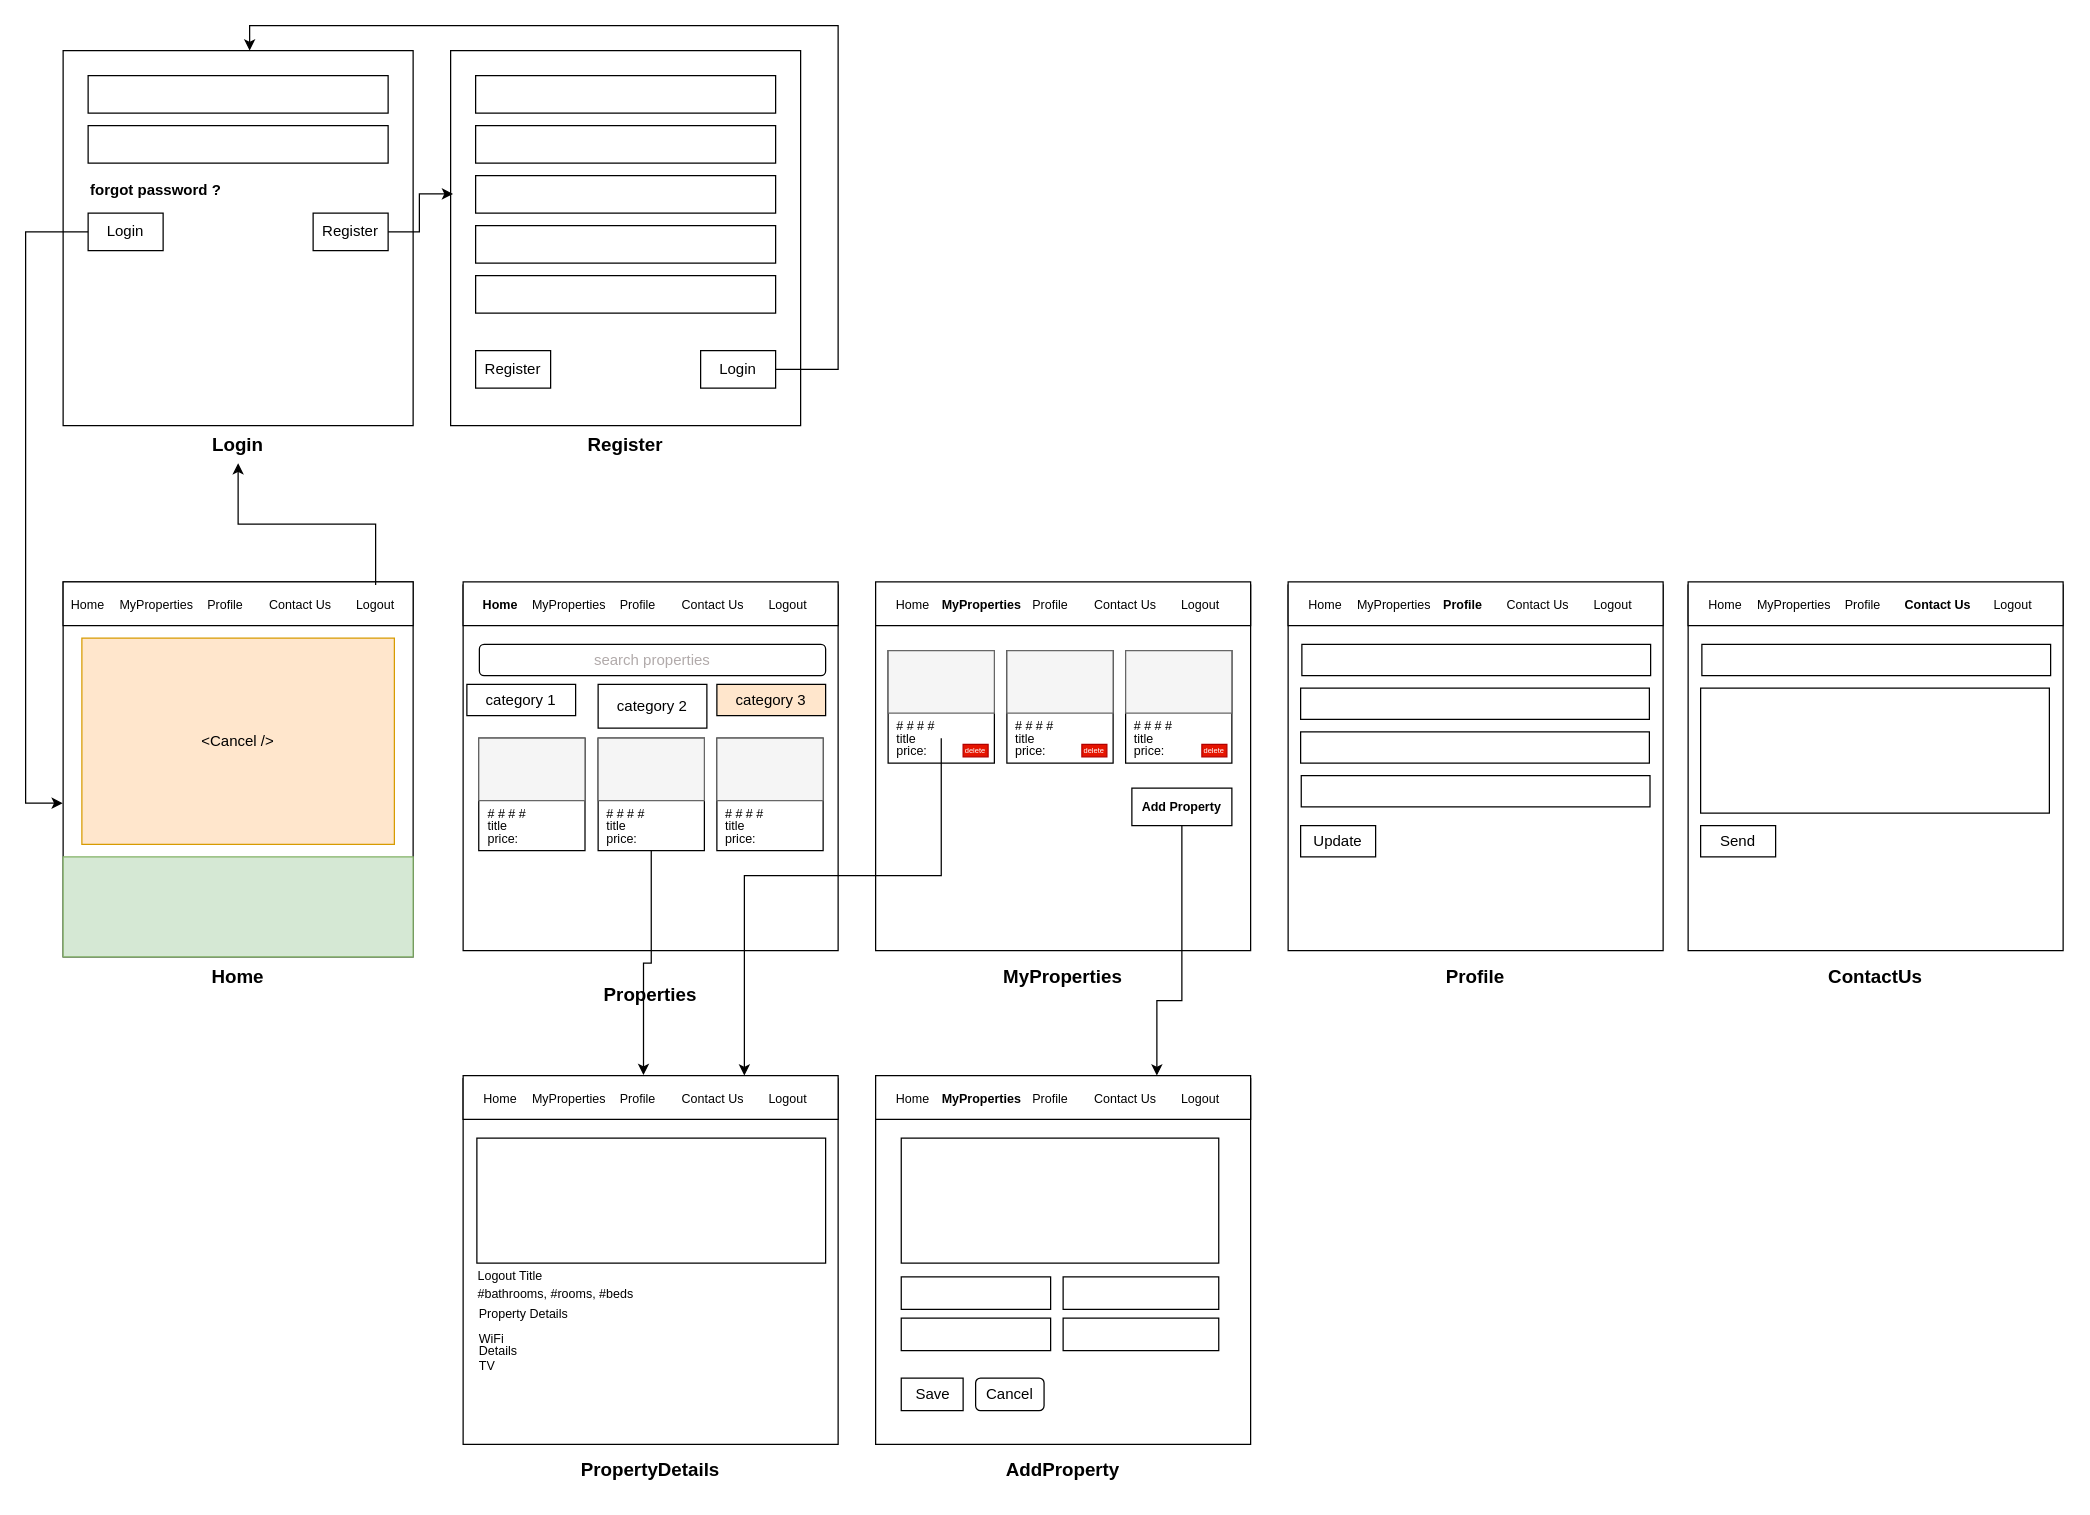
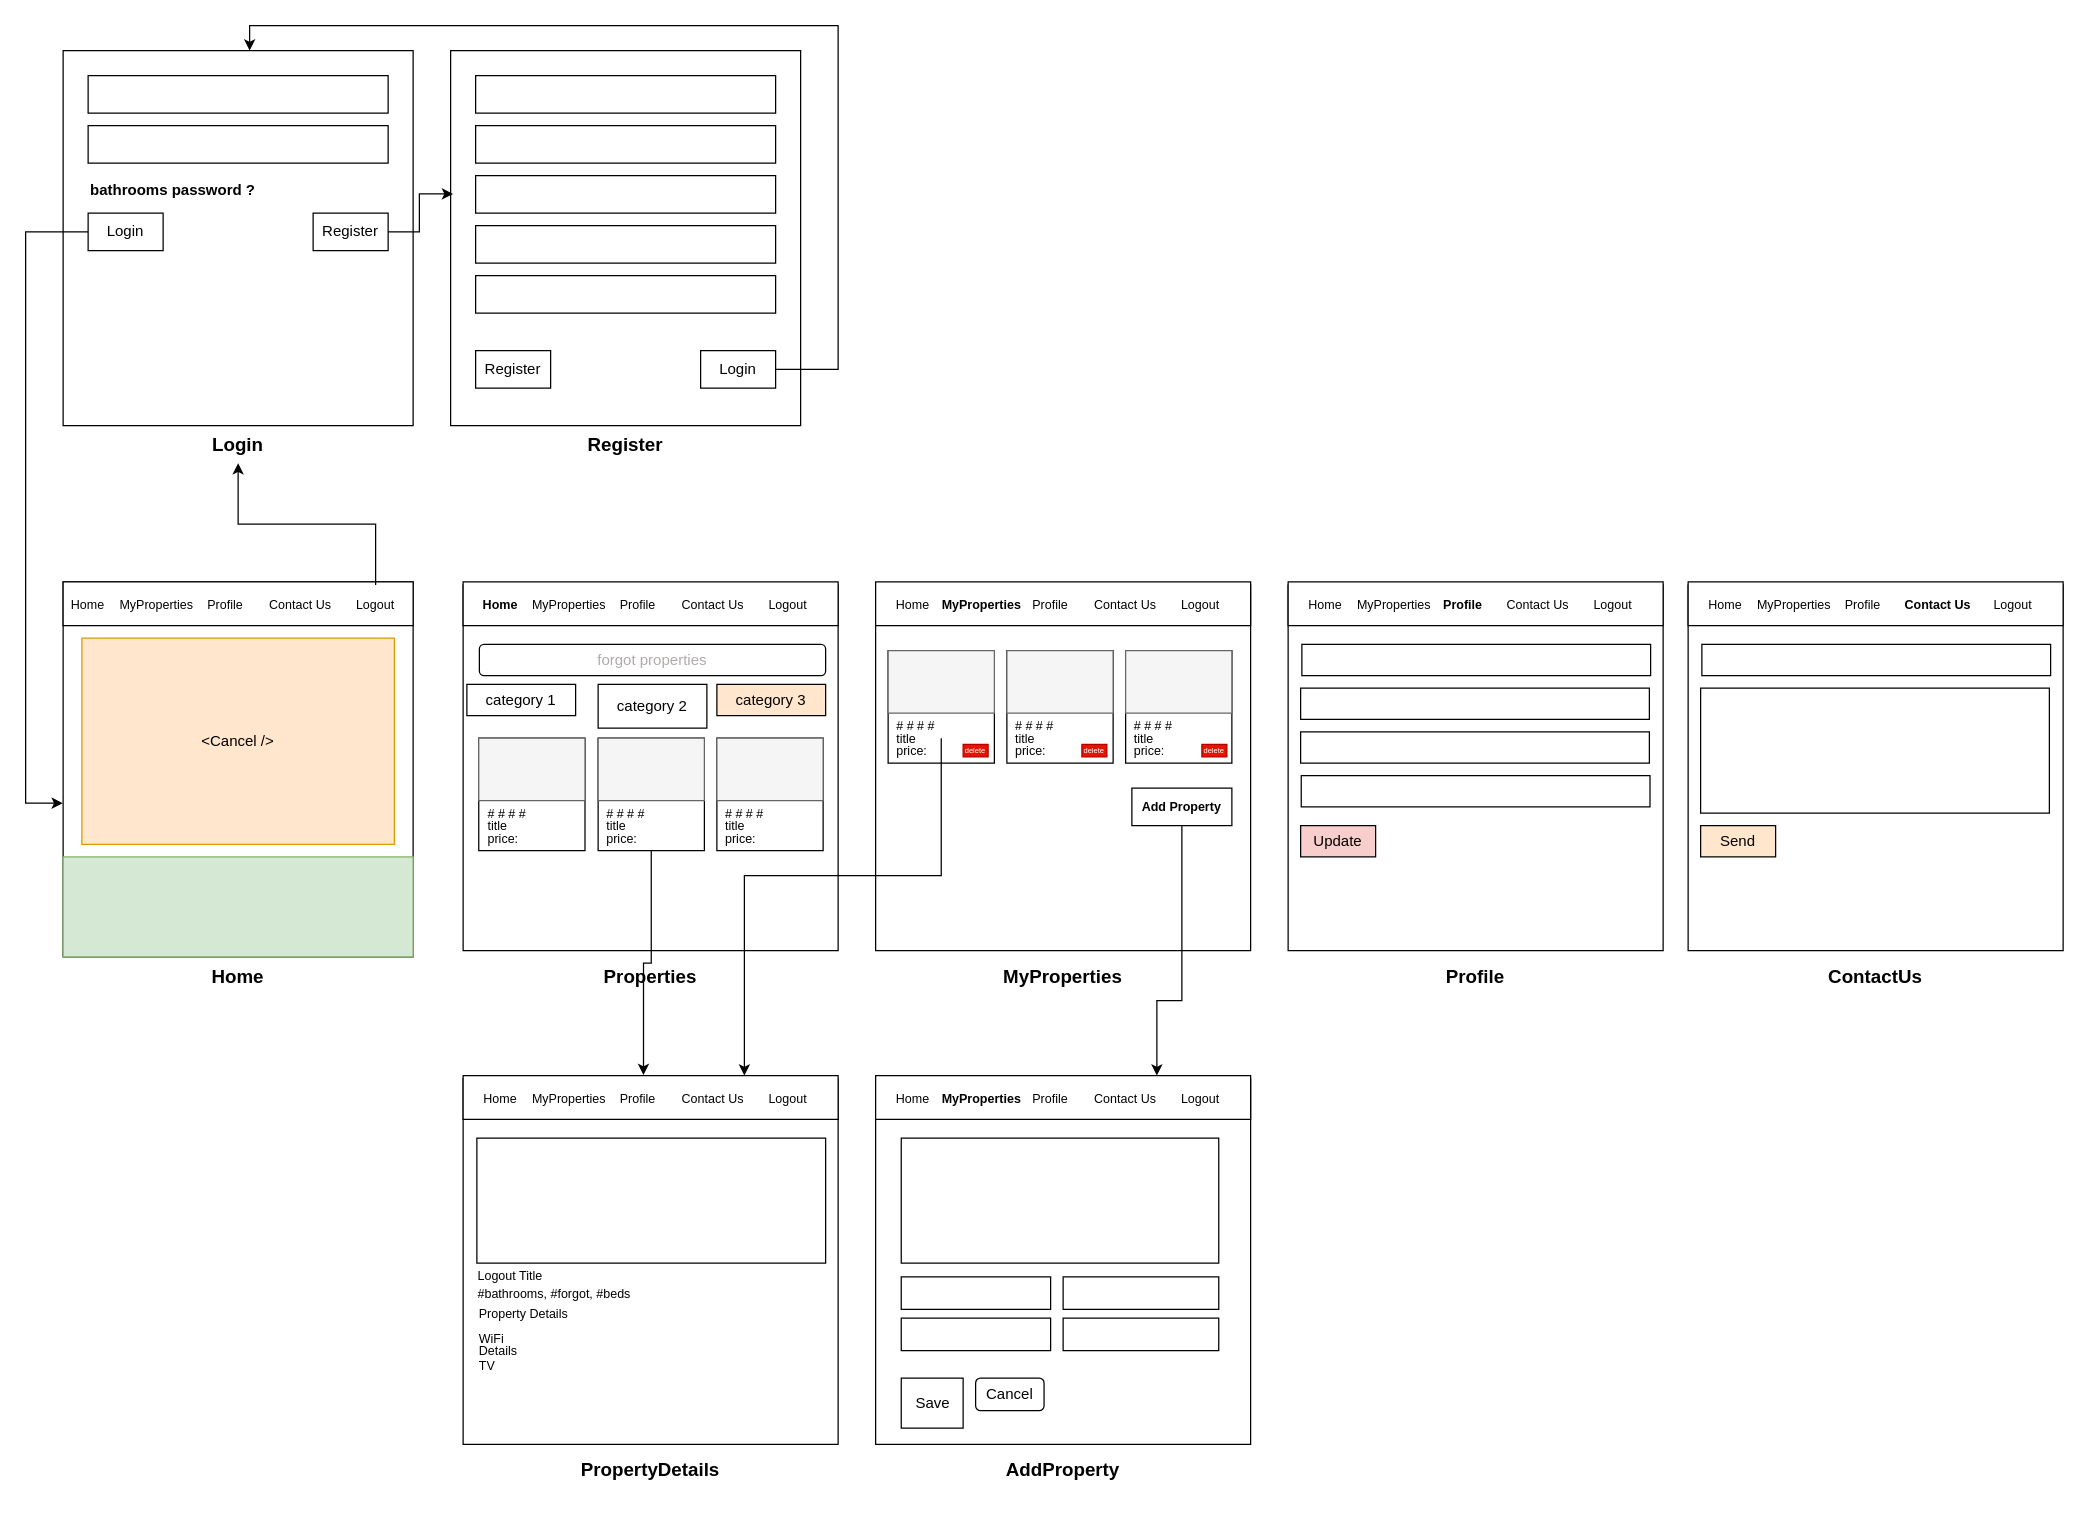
(158, 191) -> (171, 191)
(653, 661) -> (653, 661)
(1338, 841) -> (1338, 841)
(1738, 841) -> (1738, 841)
(651, 994) -> (651, 976)
(559, 1293) -> (563, 1293)
(932, 1394) -> (932, 1403)
